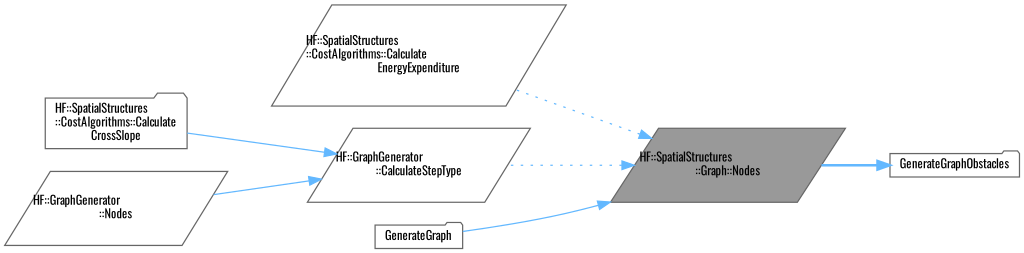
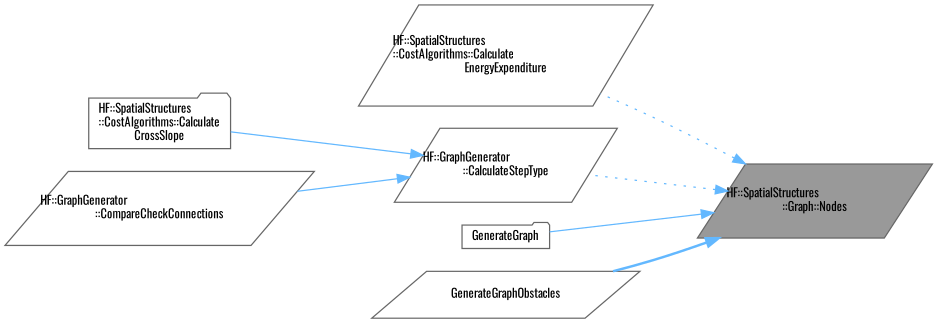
(849, 165) -> (660, 258)
(955, 165) -> (506, 295)
(116, 208) -> (160, 208)
